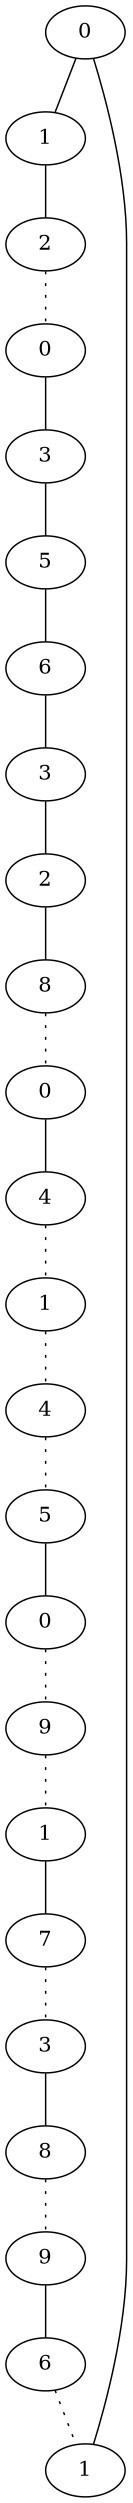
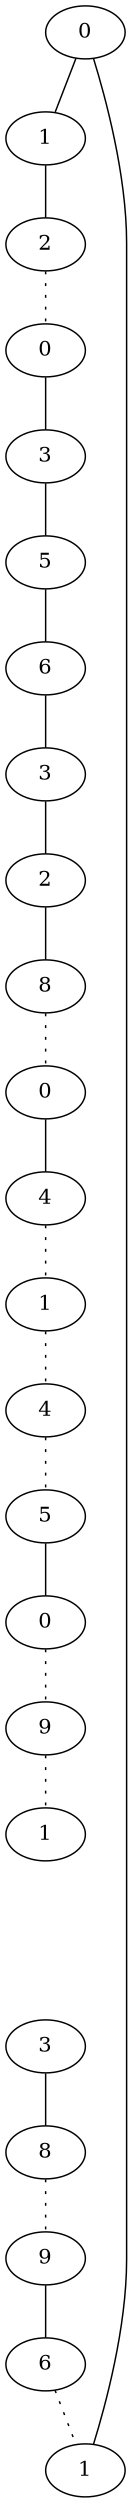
(46, 1940) -> none
